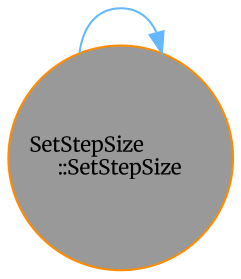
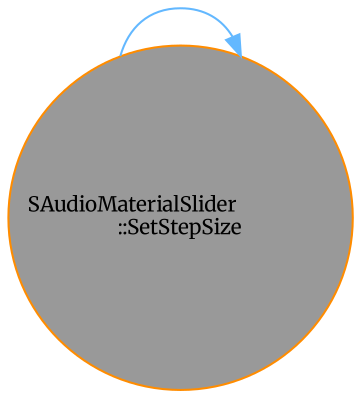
(121, 158) -> (181, 218)
